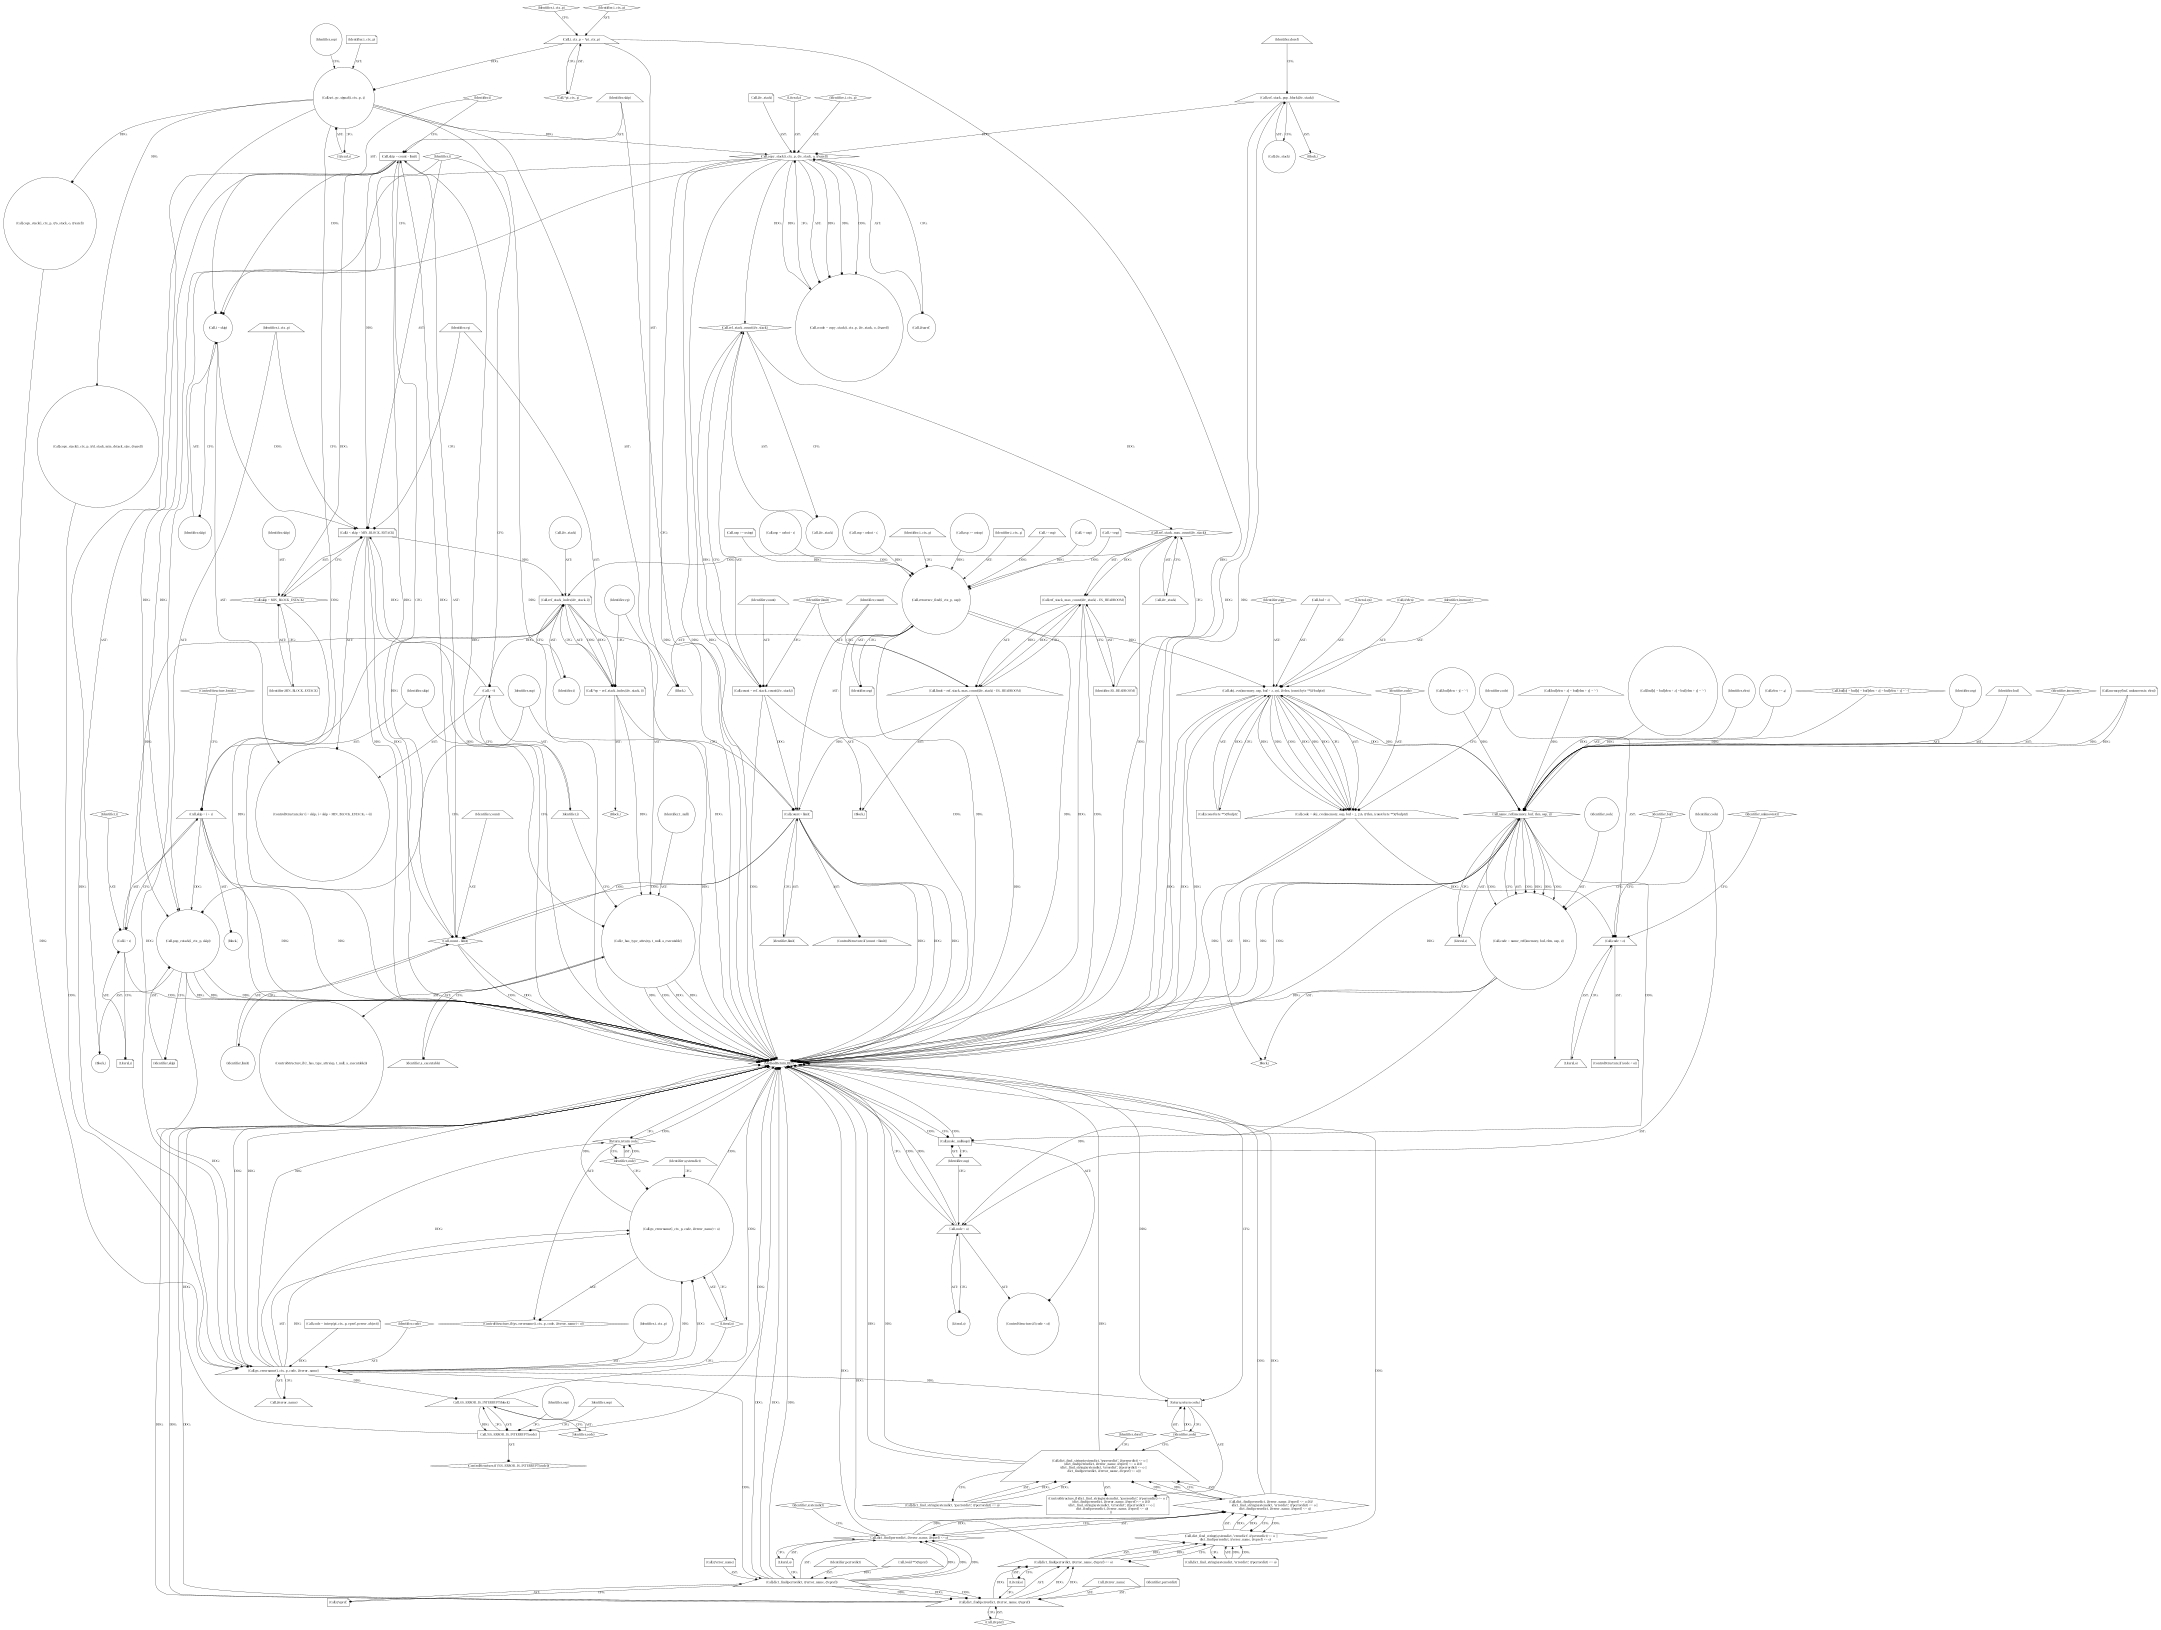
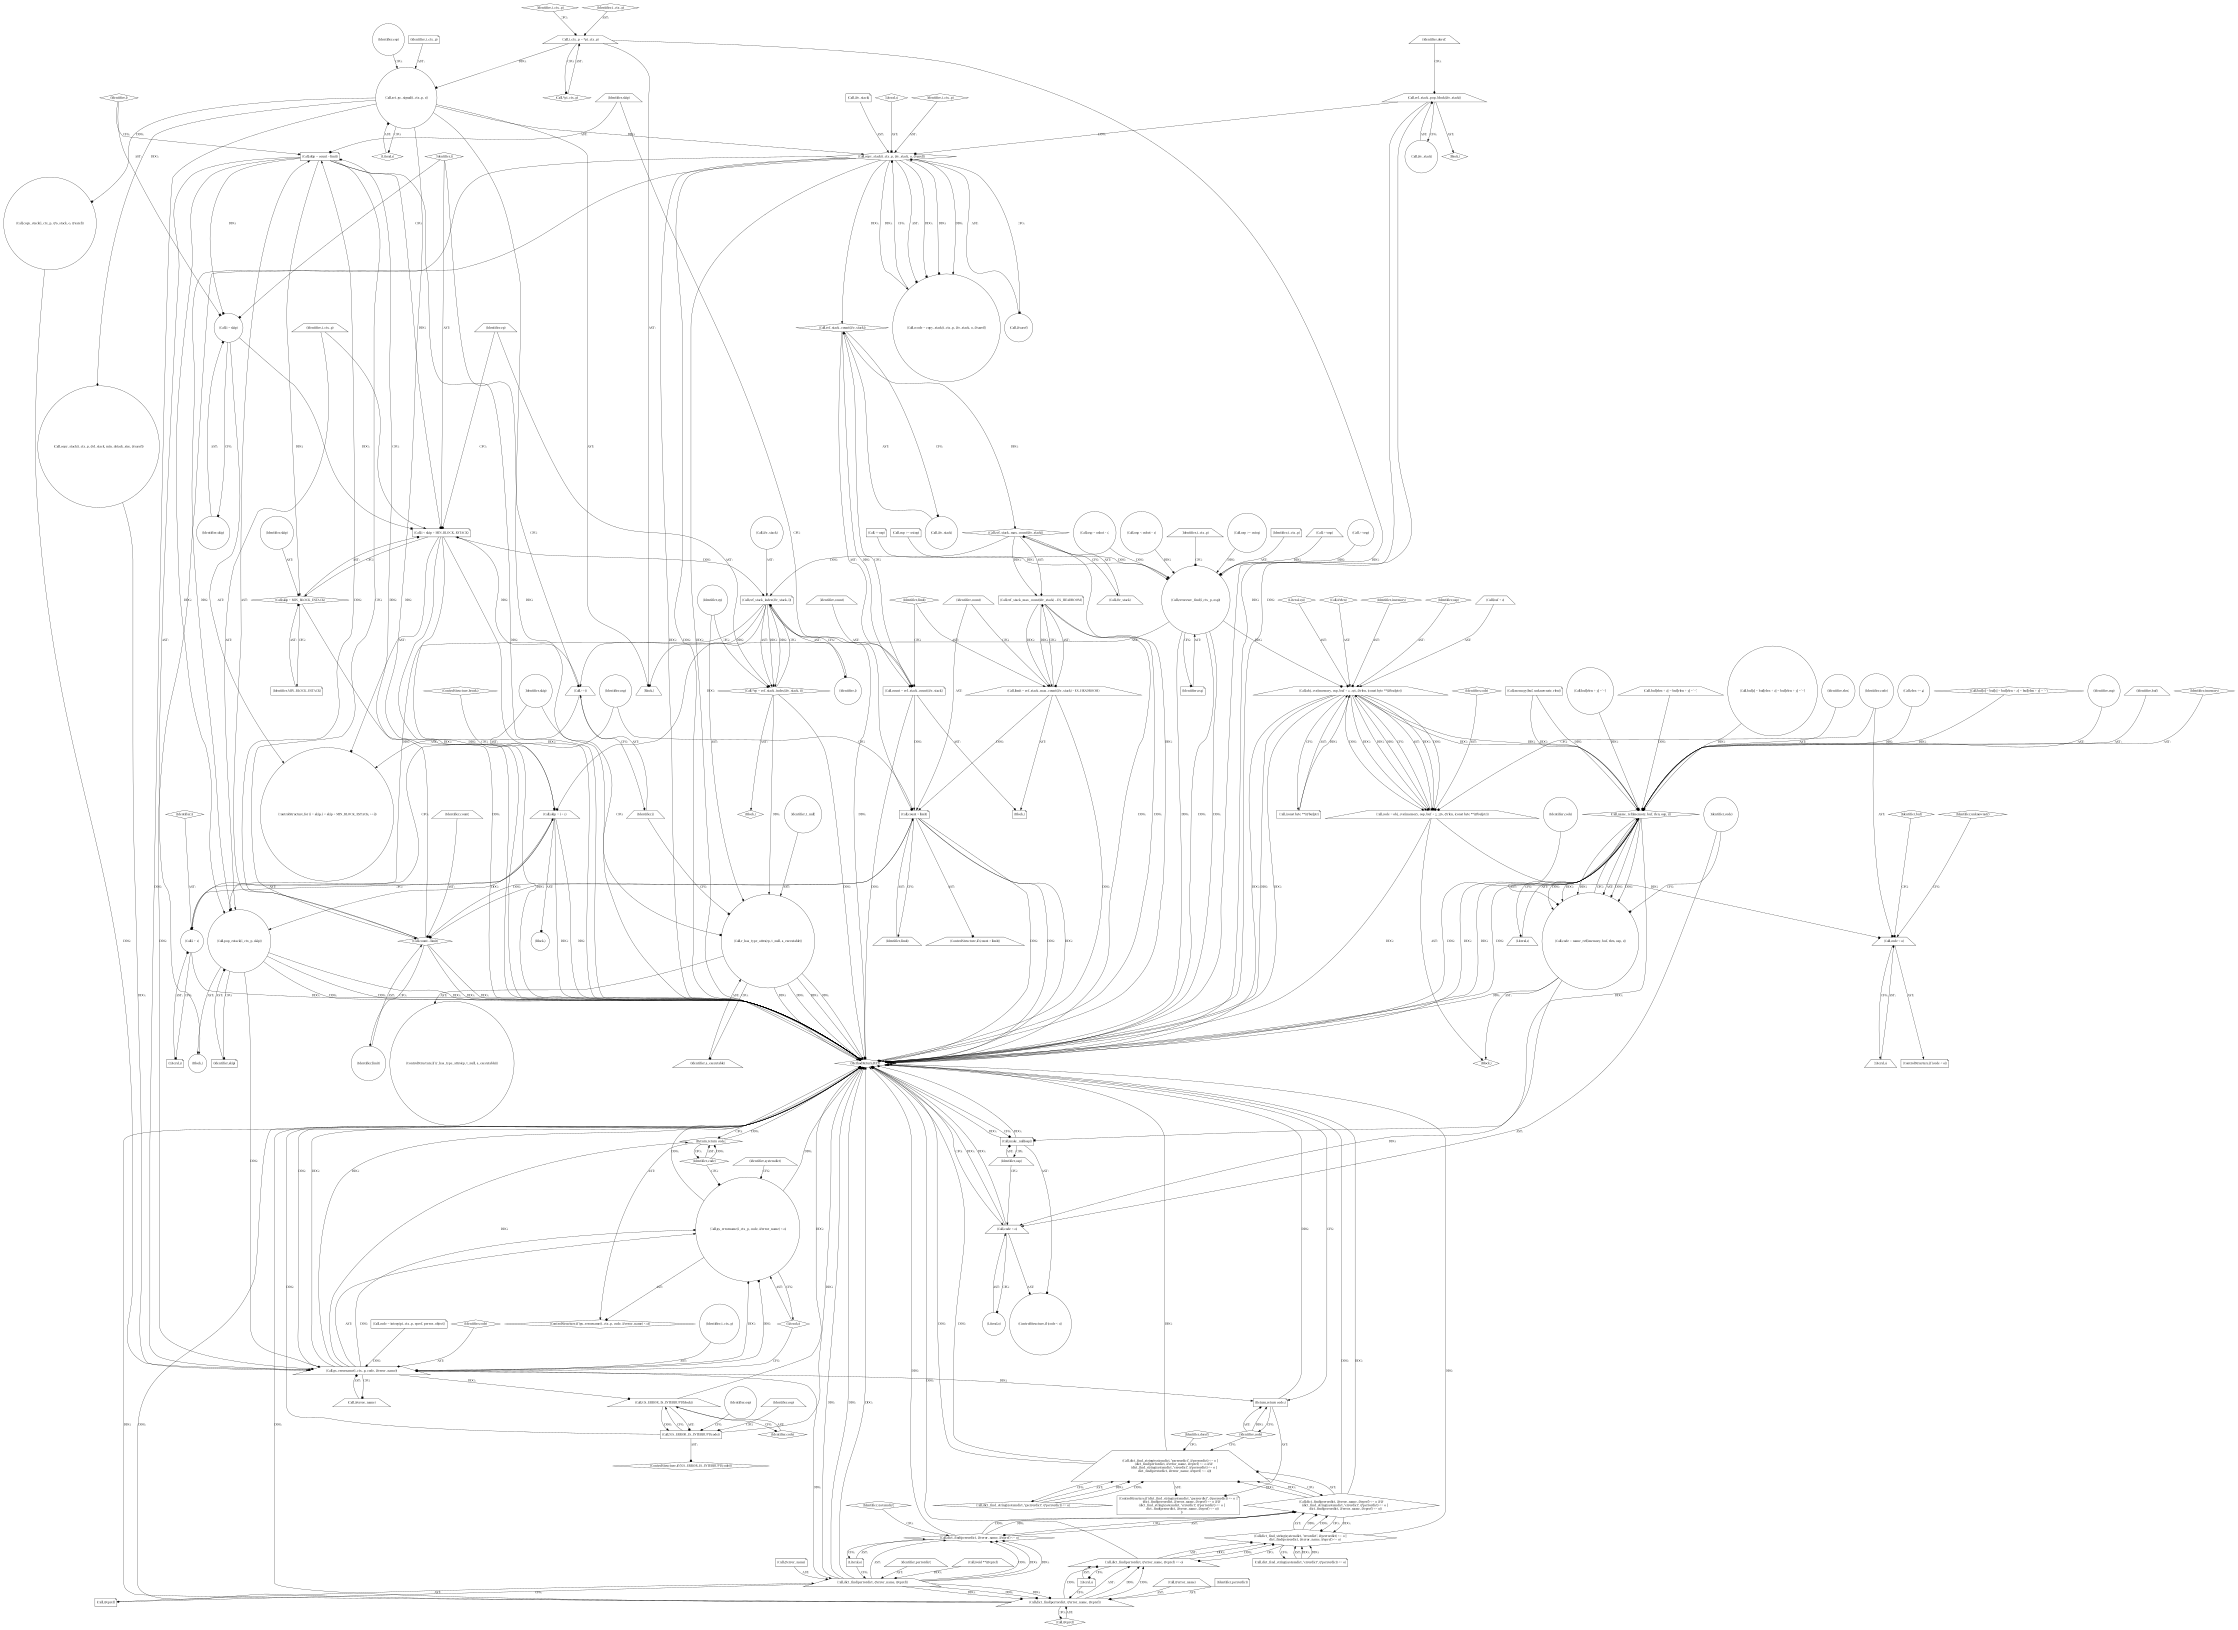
(615, 691) -> (774, 691)
(1115, 691) -> none
